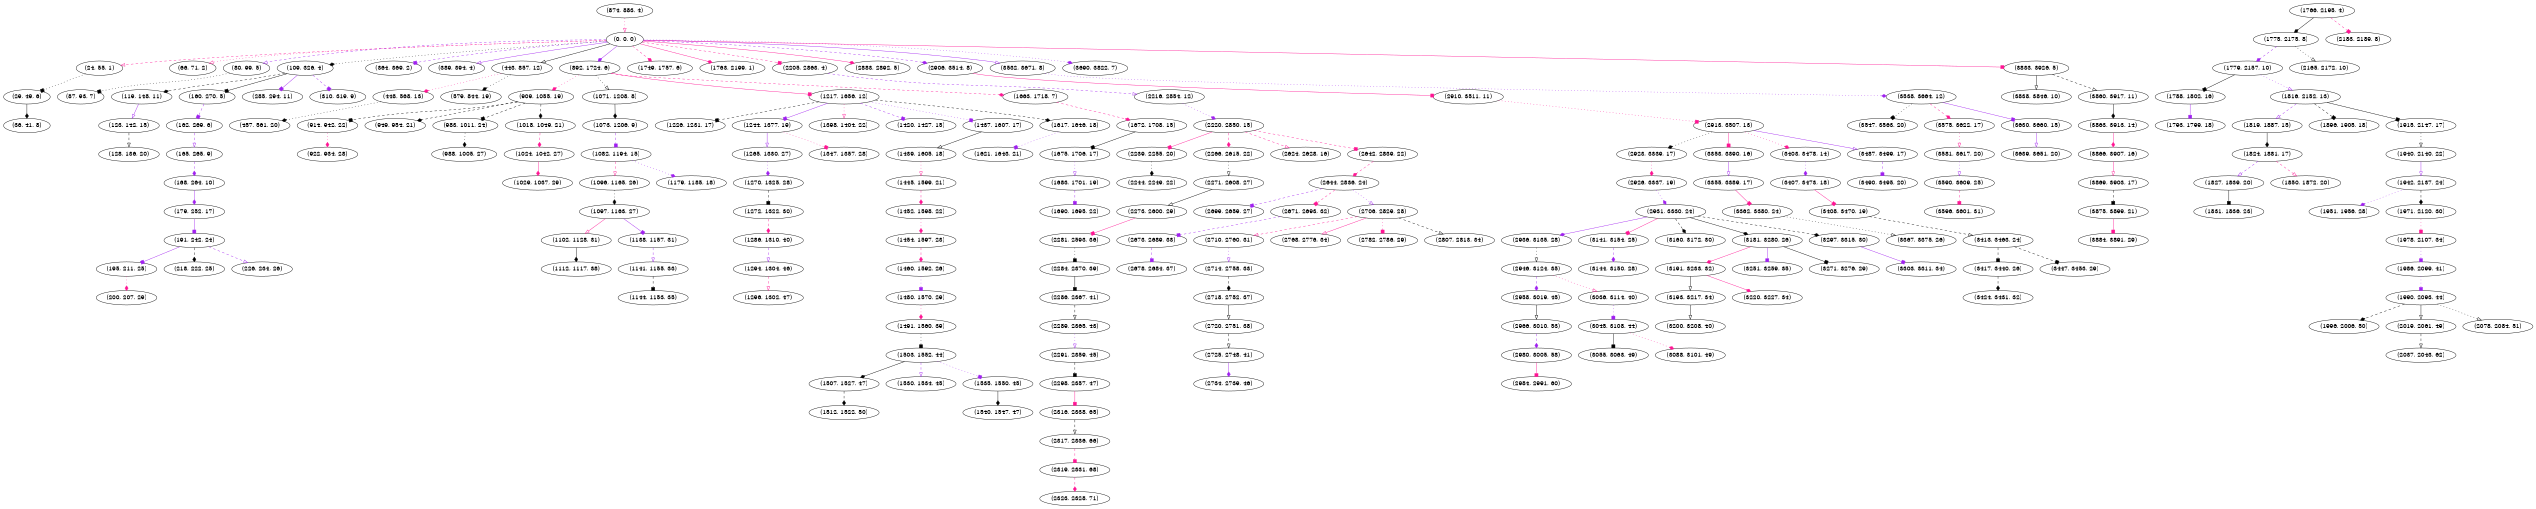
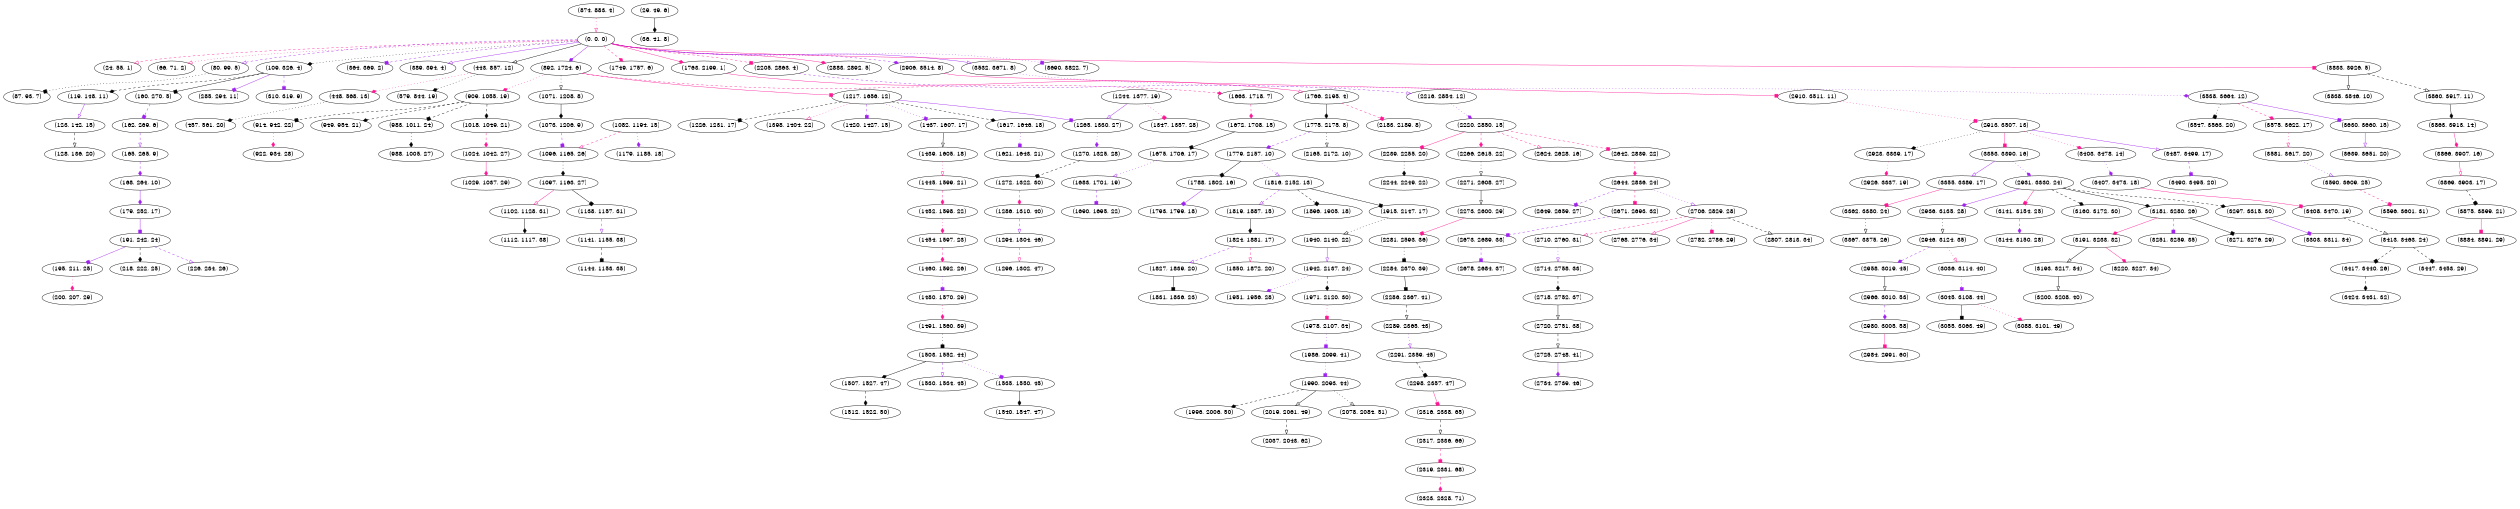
(909, 48) -> (901, 54)
(65, 82) -> none
none -> (1027, 83)
(807, 111) -> (984, 109)
(616, 138) -> (562, 138)
(1660, 195) -> (2020, 167)
(1229, 212) -> (1558, 212)
(632, 225) -> (581, 196)
(1767, 253) -> (2173, 224)
